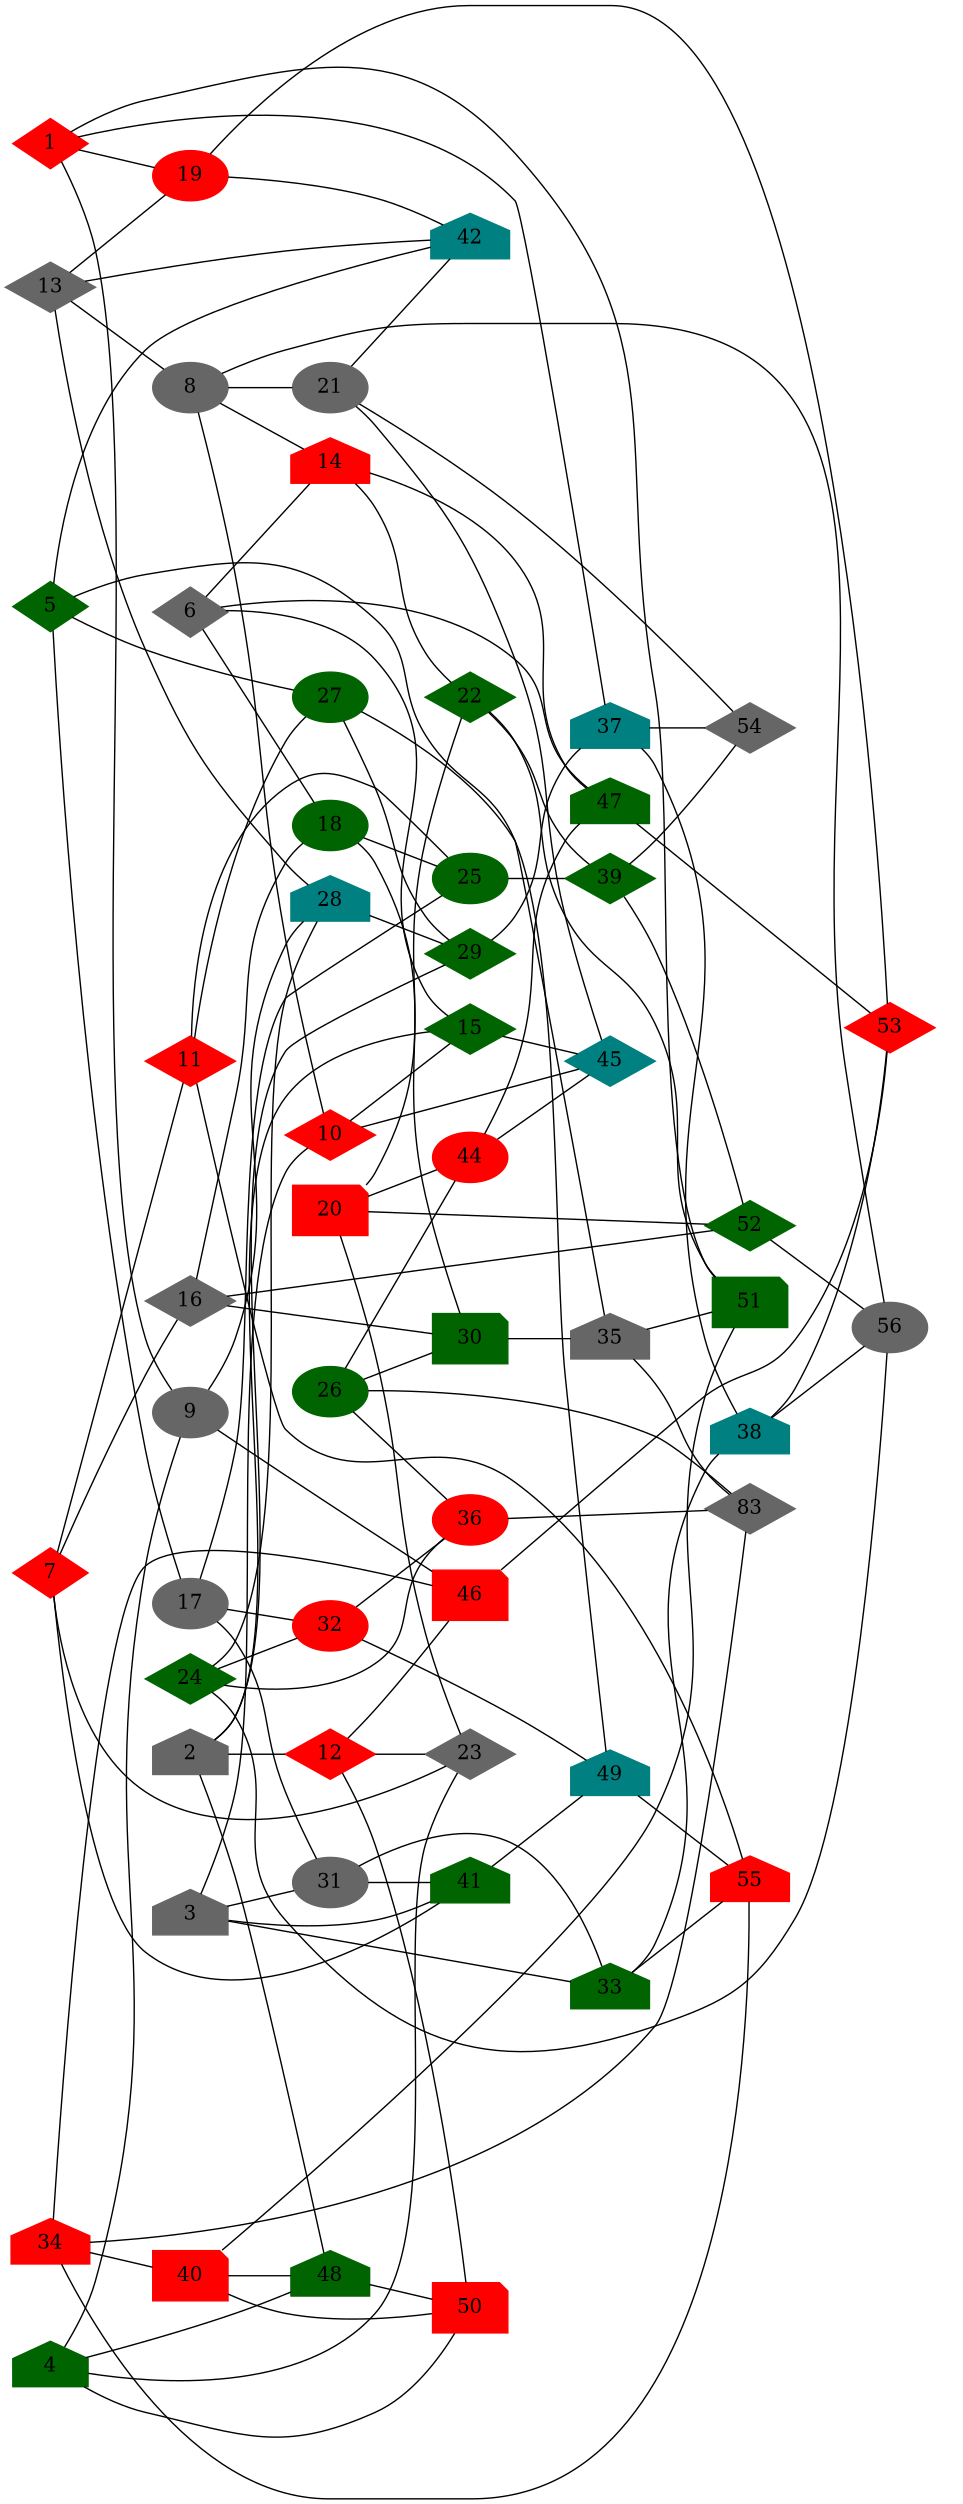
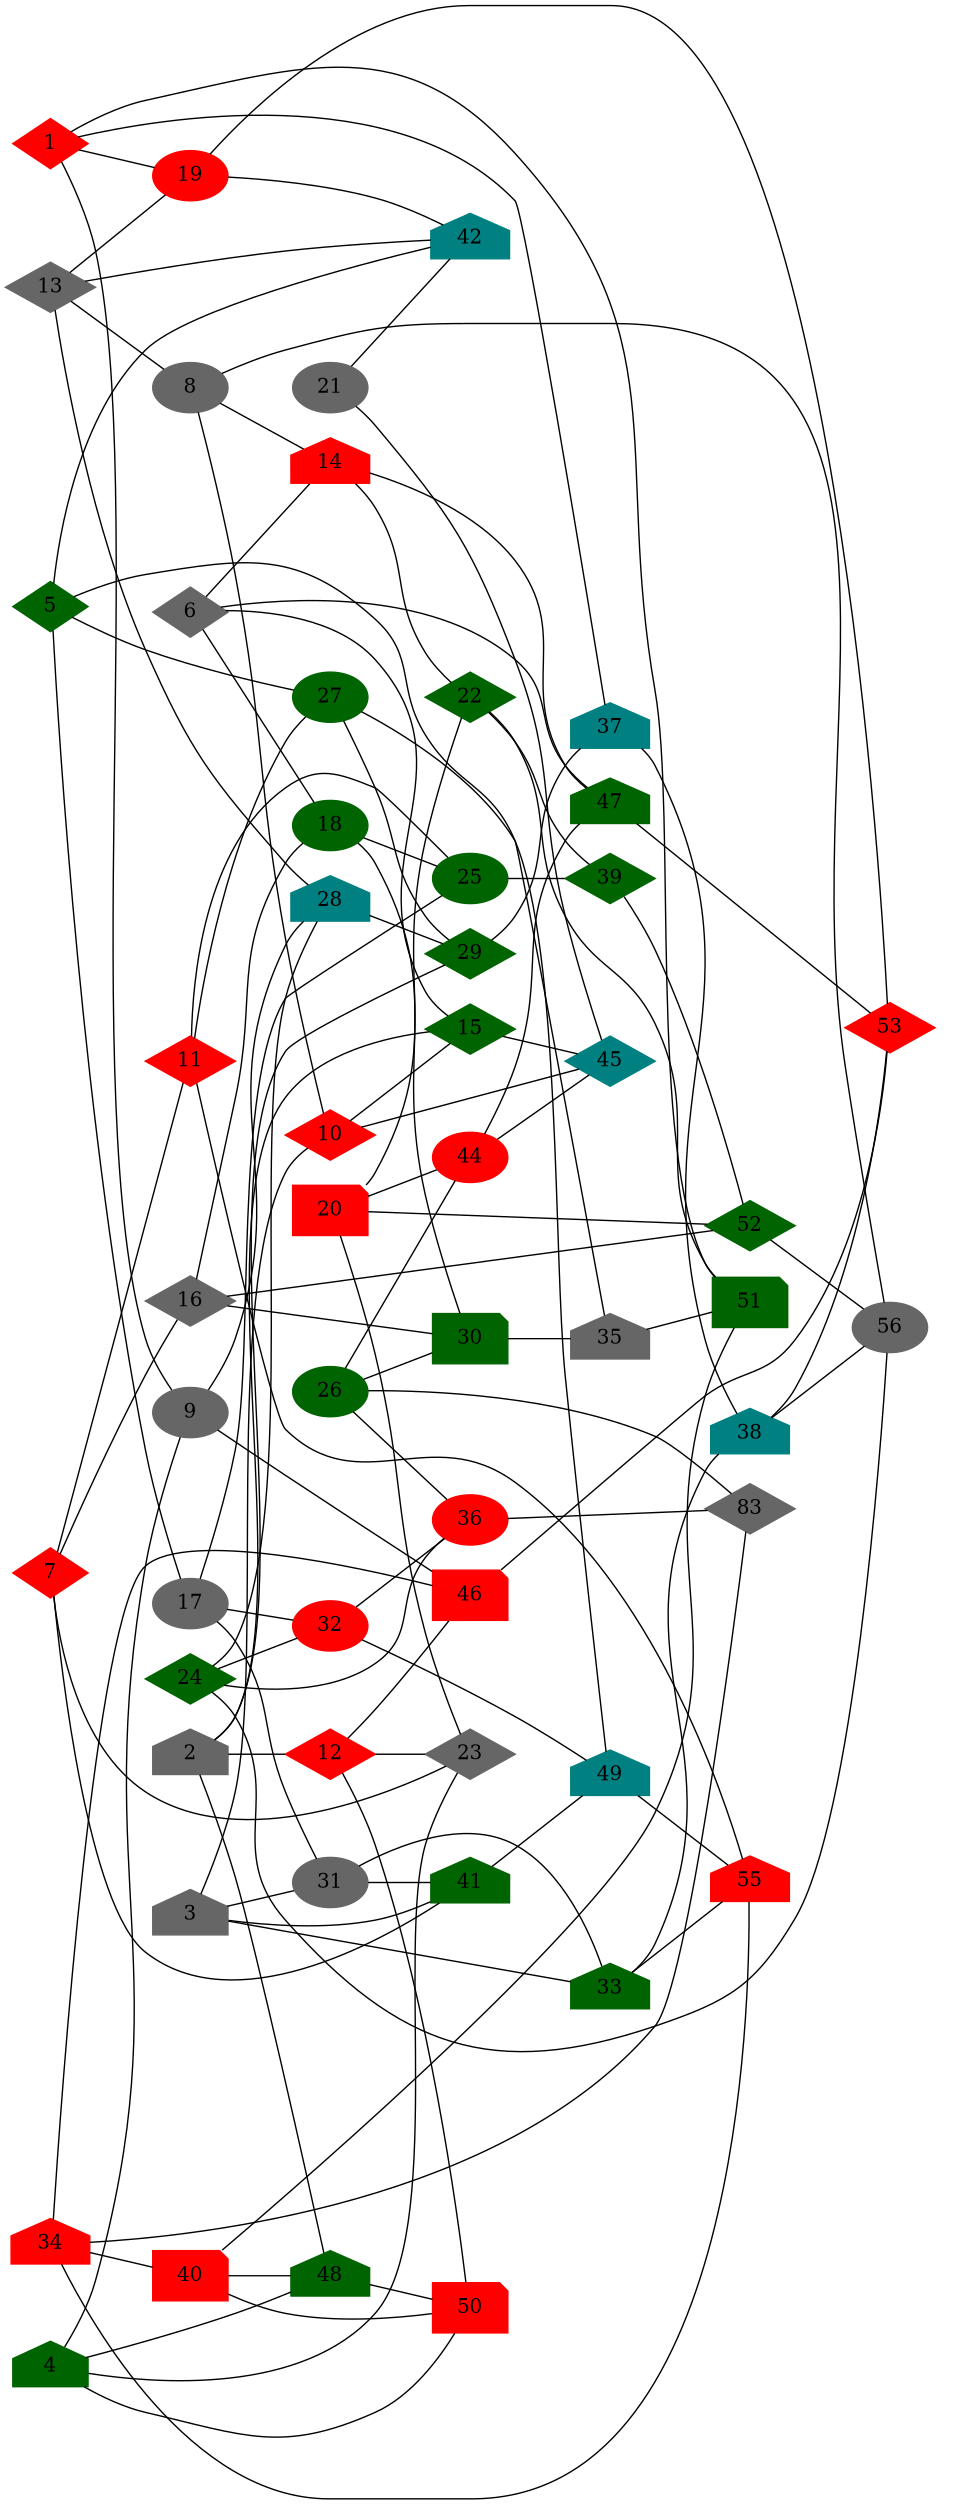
(260, 388) -> none
(750, 728) -> none
(680, 1428) -> none
